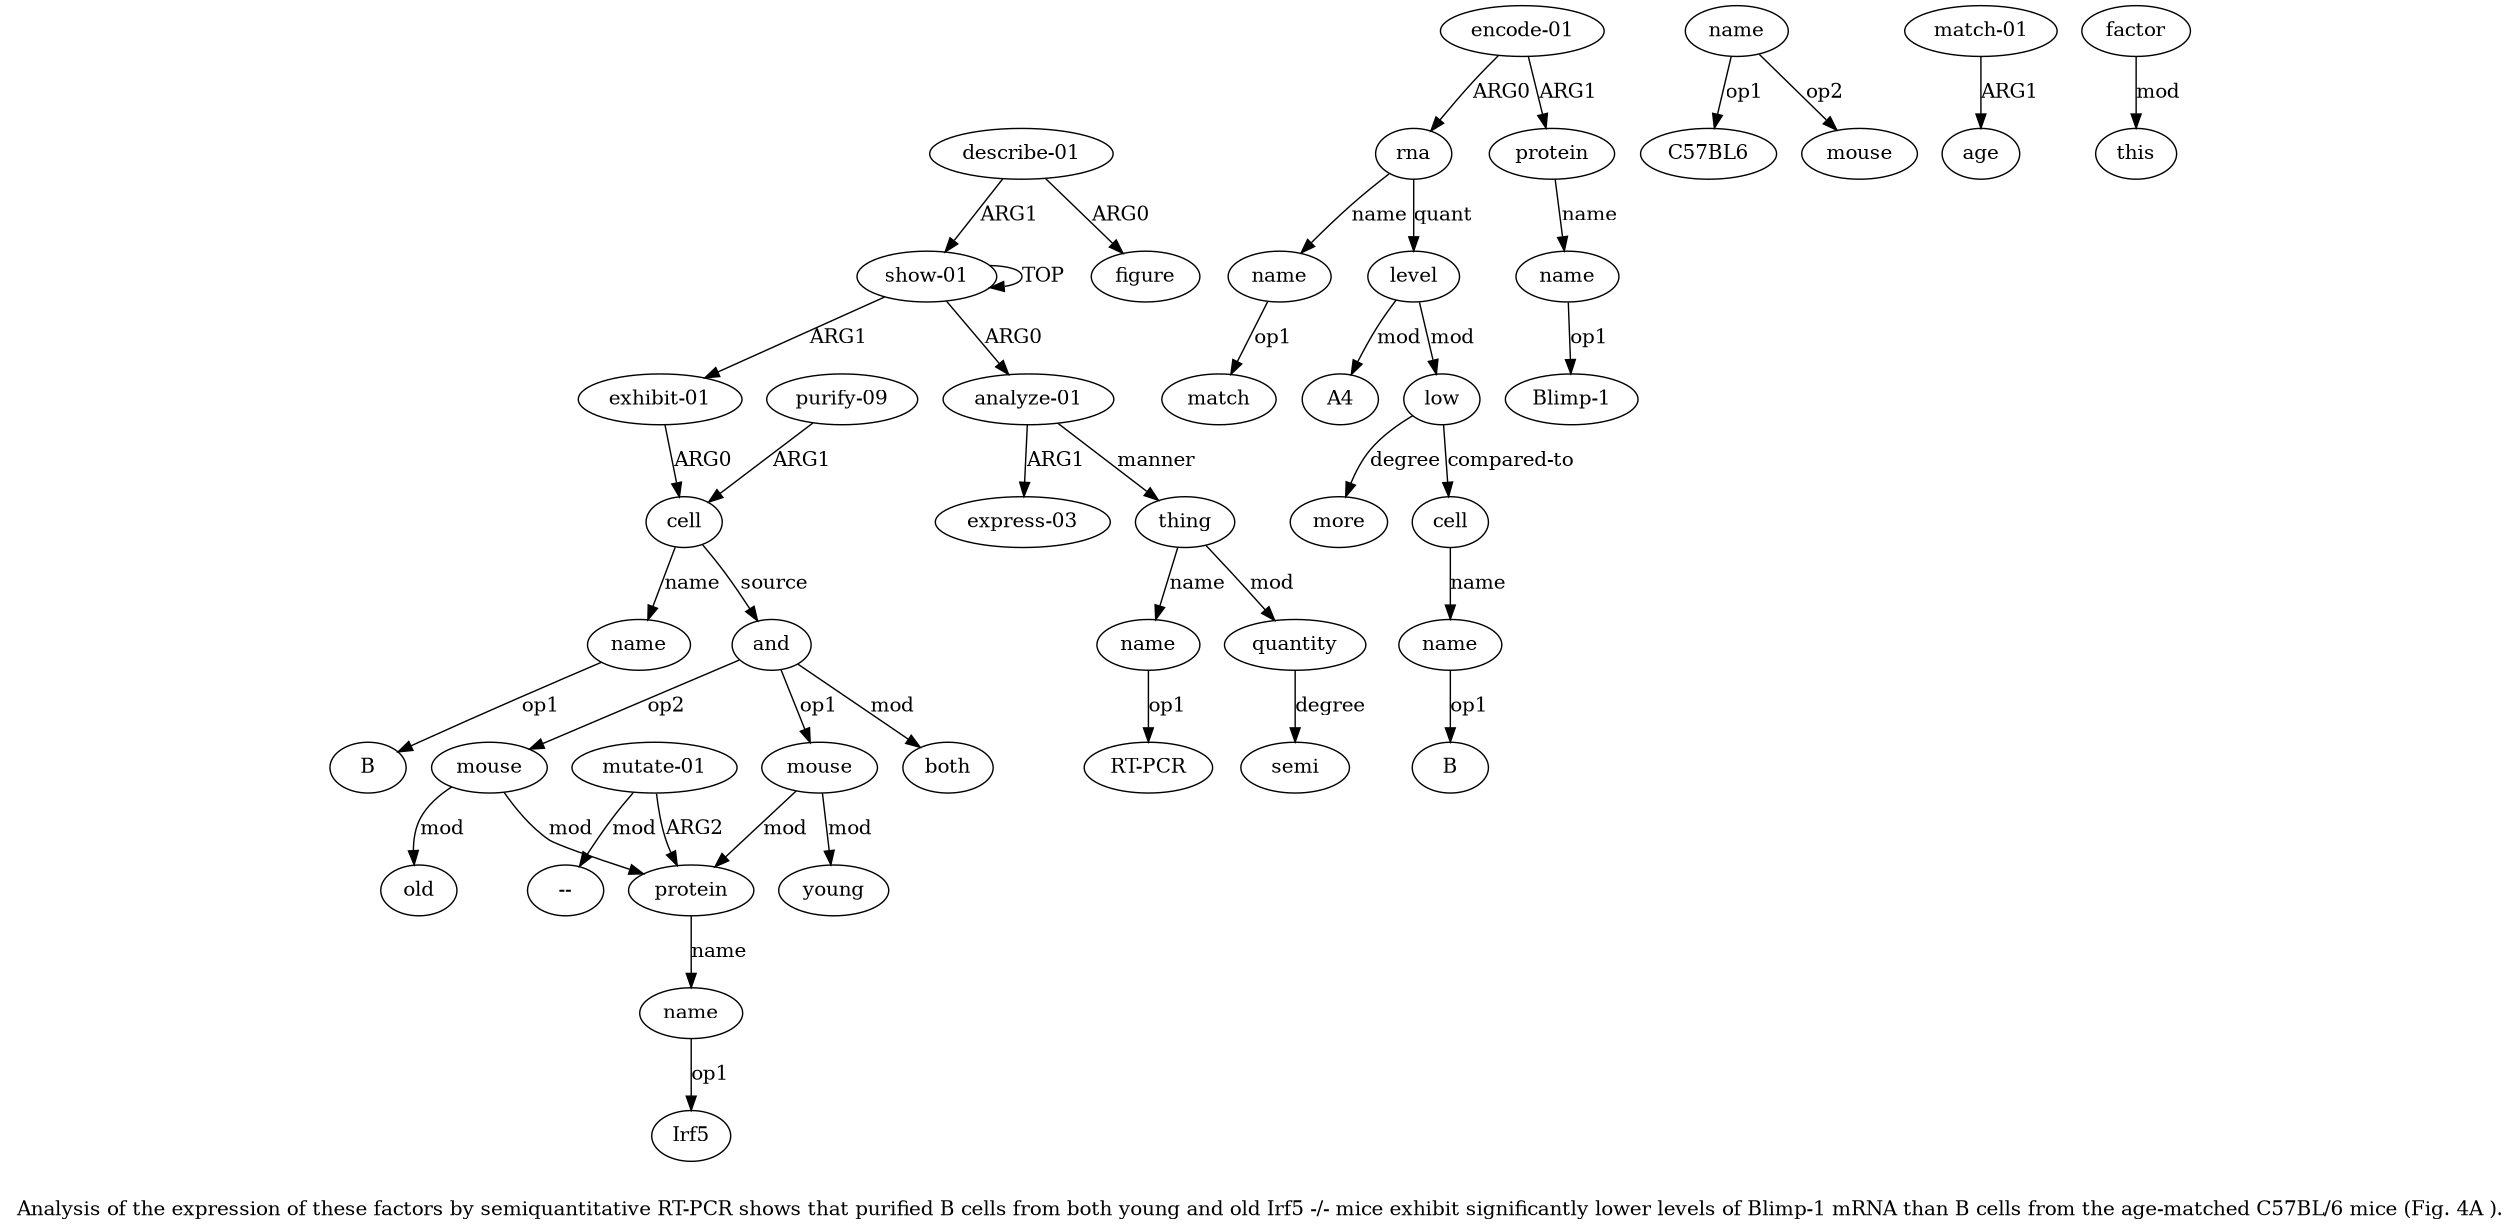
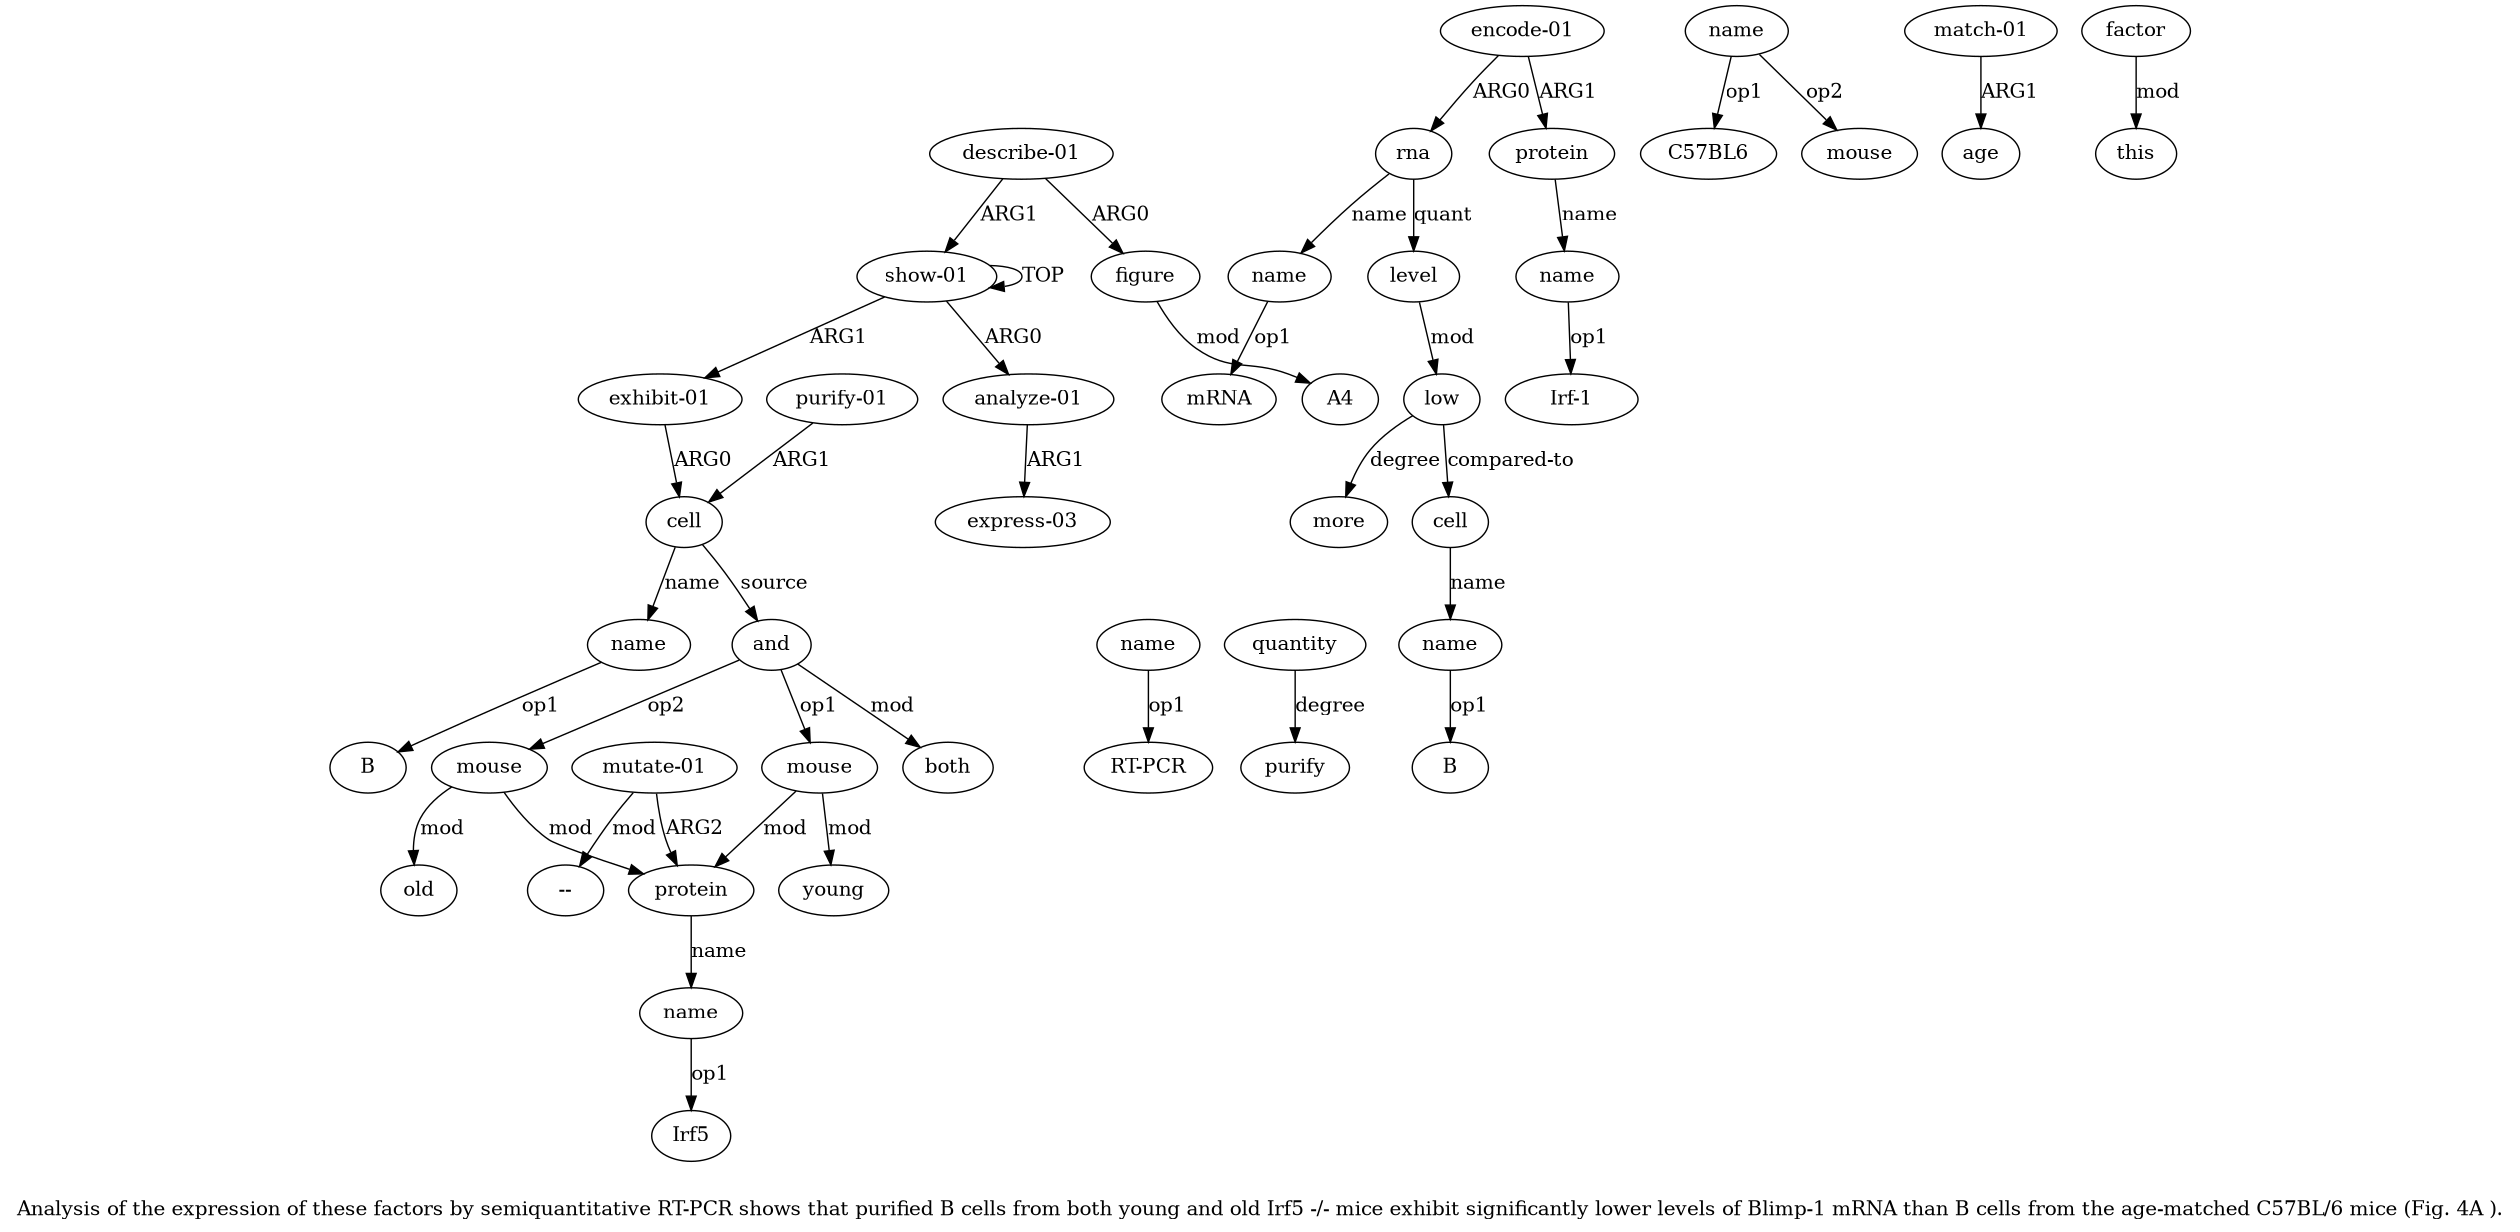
(1375, 330) -> (1216, 359)
(842, 399) -> (842, 399)
(1219, 399) -> (1219, 399)
(1572, 399) -> (1572, 399)
(1185, 522) -> none
(1295, 768) -> (1295, 768)
